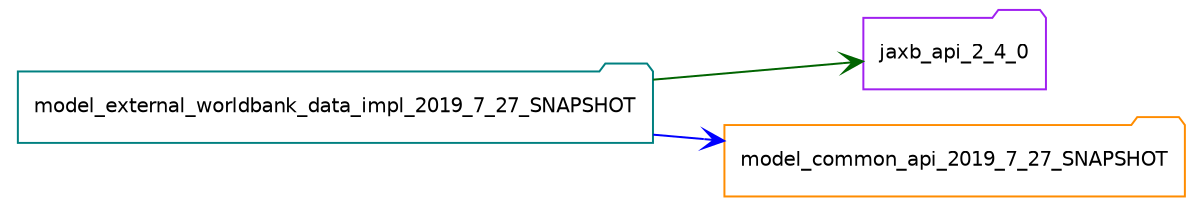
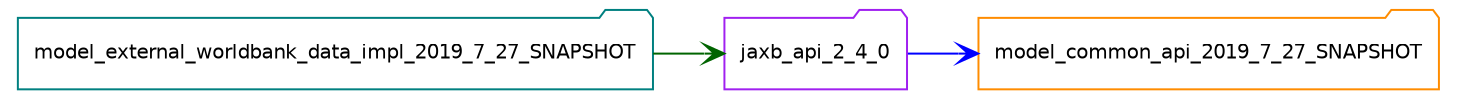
(678, 137) -> (933, 54)
